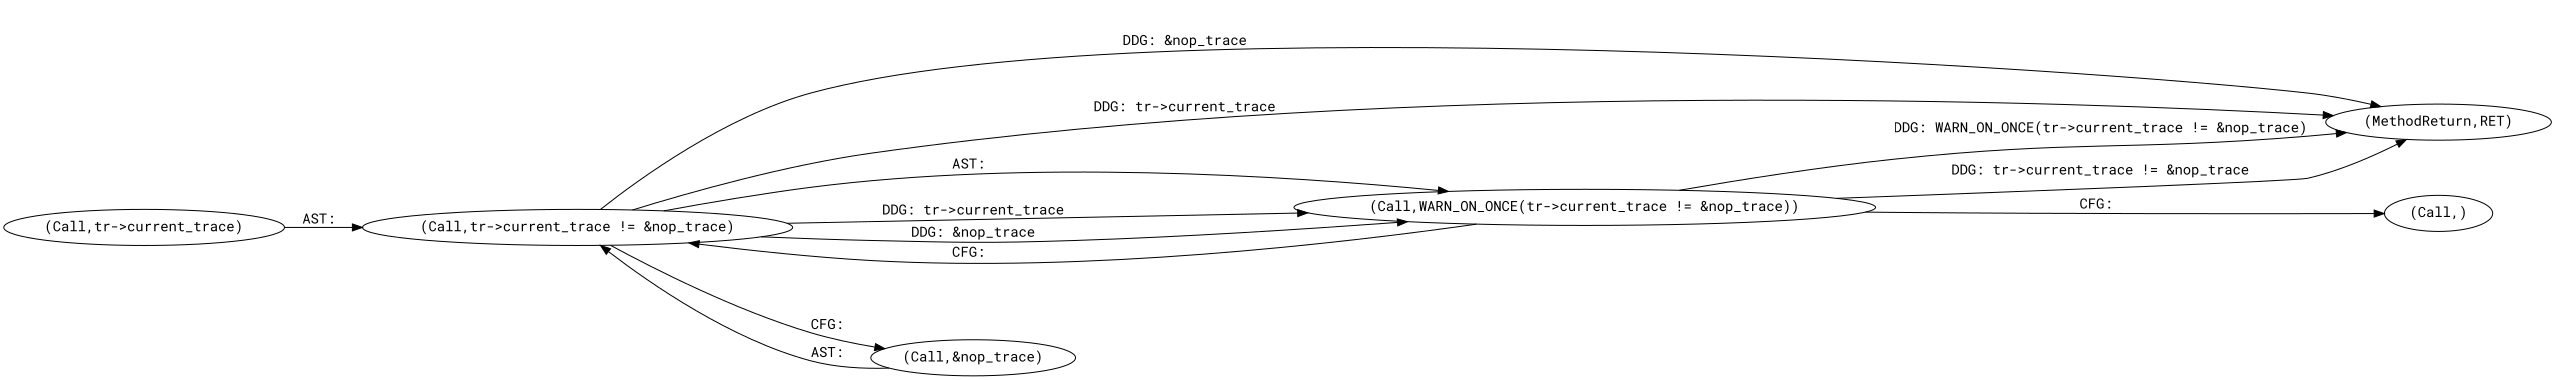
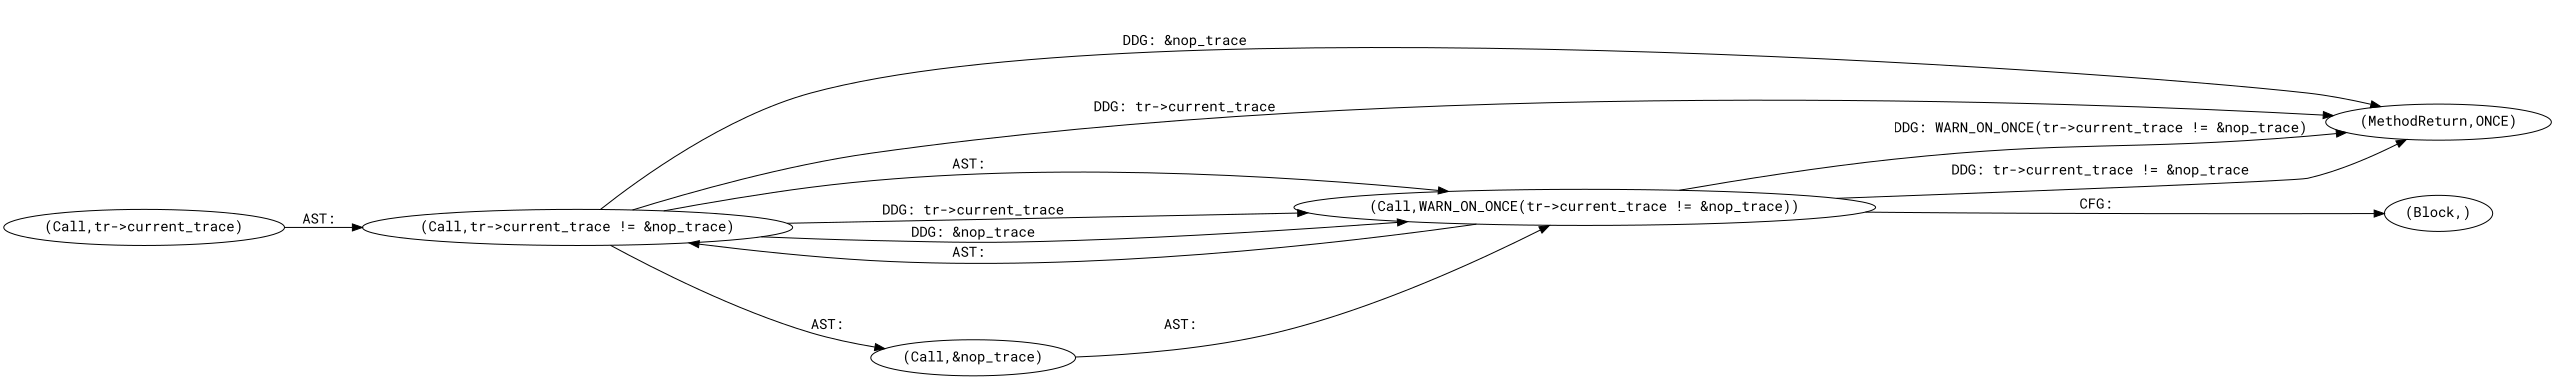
(2439, 122) -> (2439, 122)
(2439, 213) -> (2439, 213)
(973, 253) -> (973, 253)
(832, 325) -> (832, 325)
(740, 334) -> (1315, 322)
